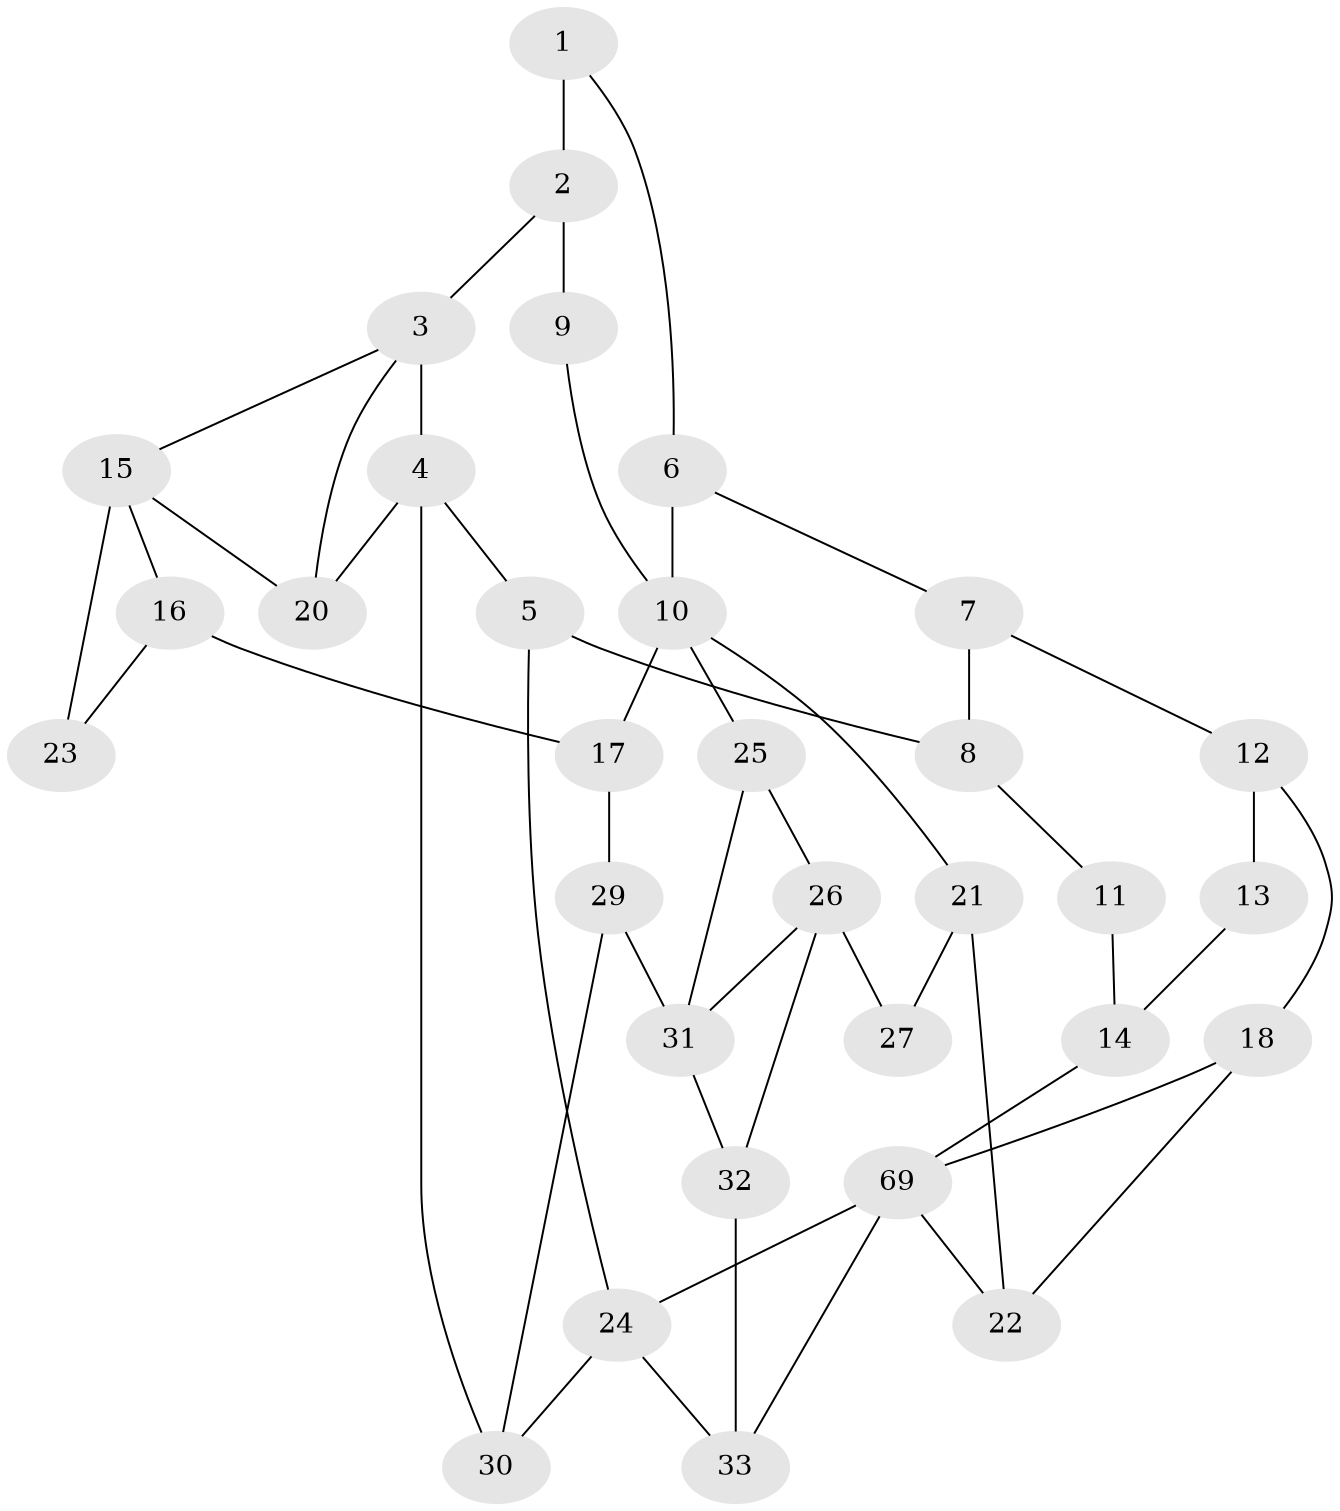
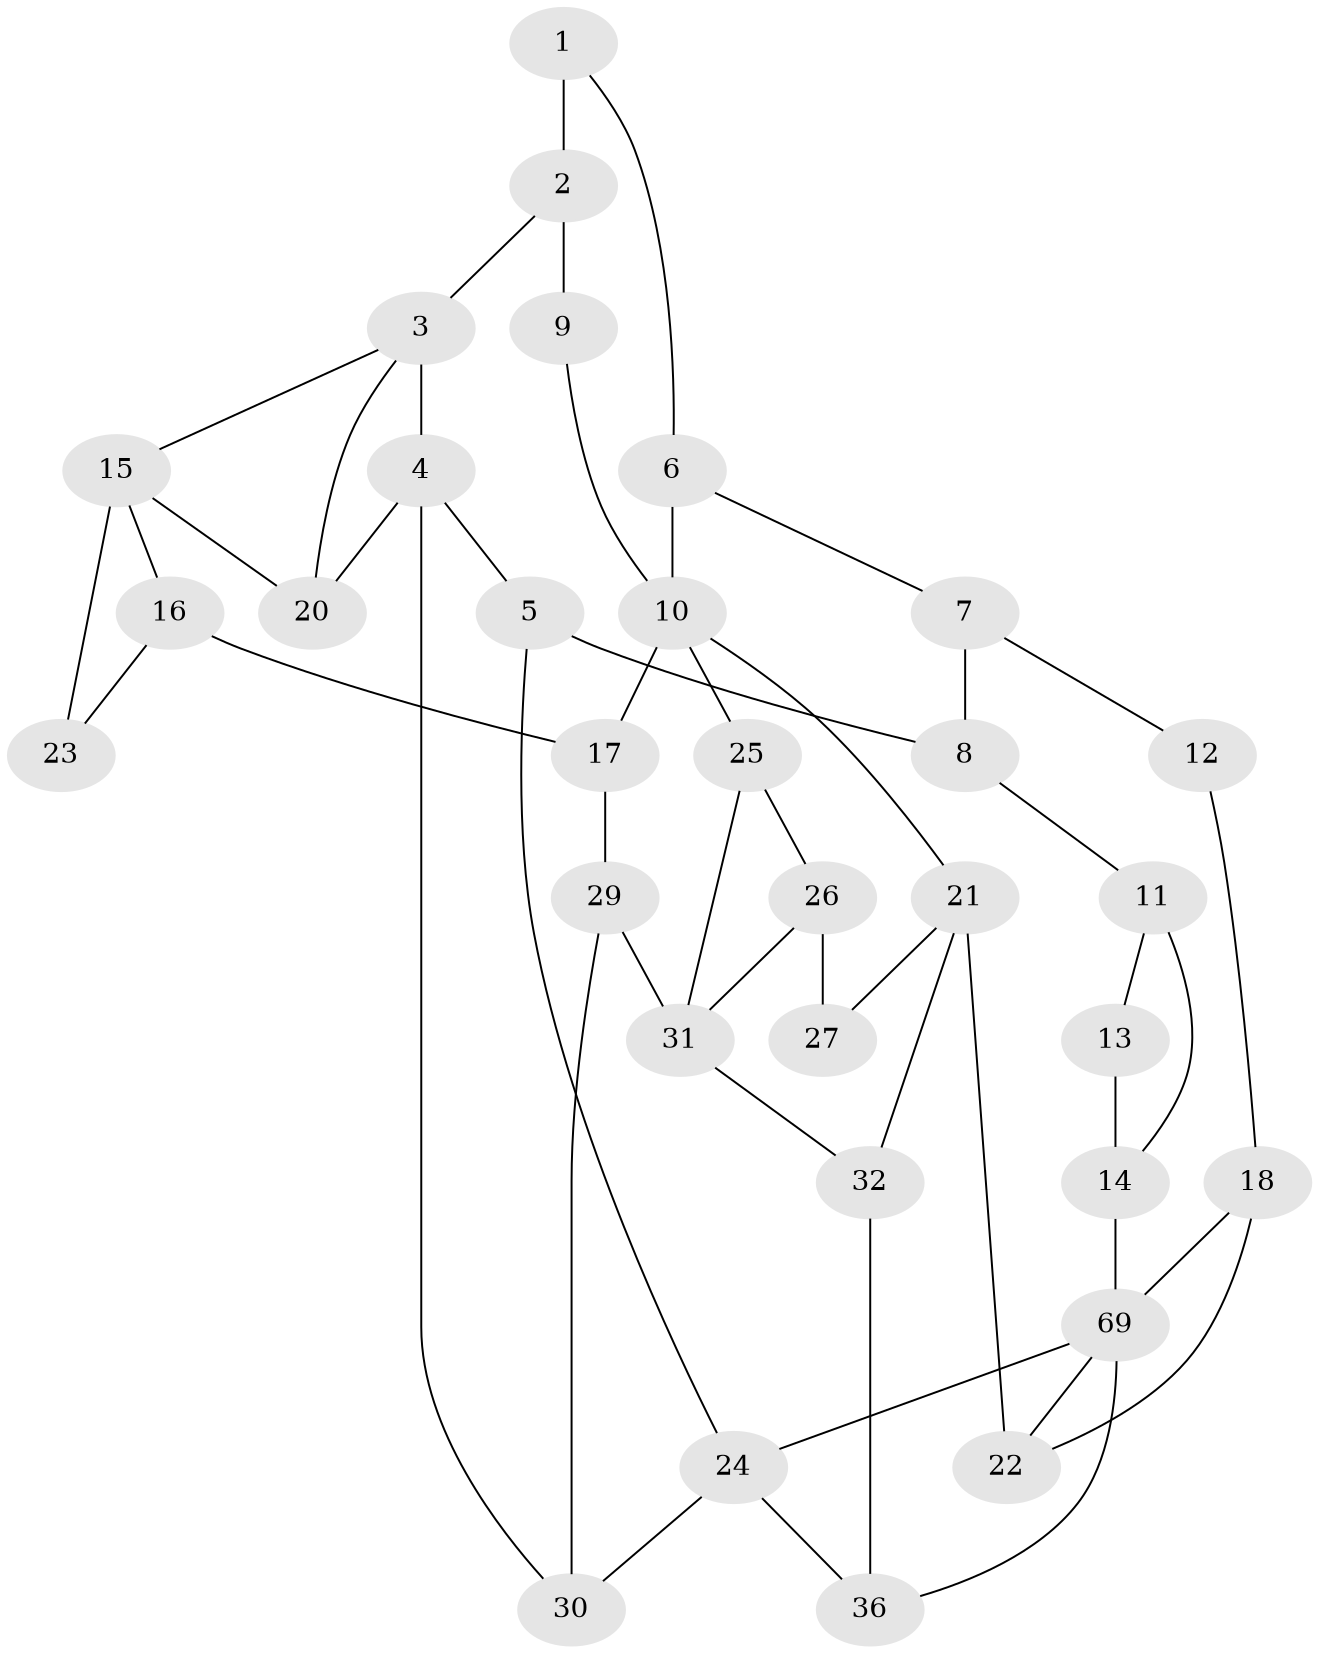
(1254, 827) -> (1134, 969)
(781, 1040) -> (918, 1040)
(736, 1468) -> (870, 1610)
